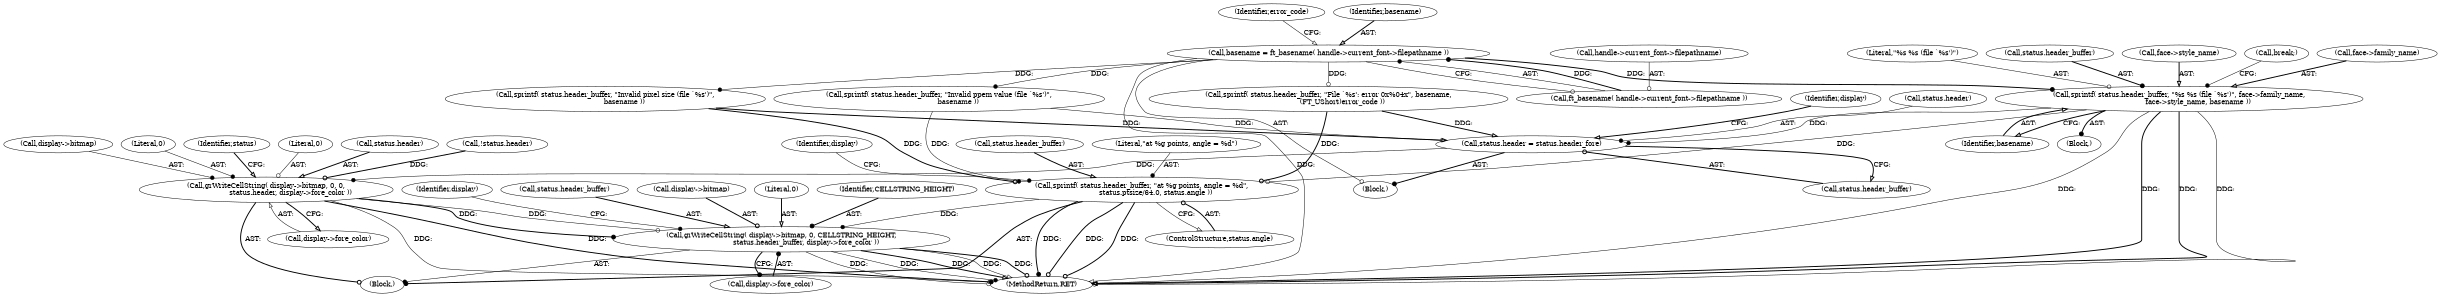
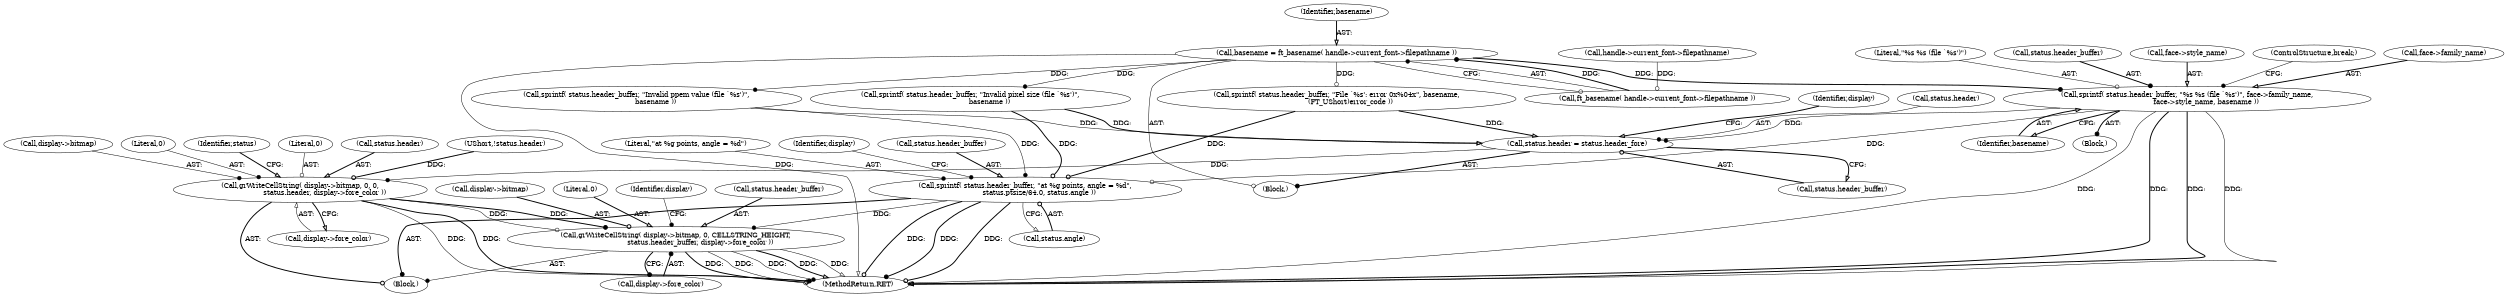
(1272, 12) -> none
(2277, 54) -> (2314, 54)
(1658, 74) -> (1667, 74)
(497, 144) -> (505, 144)
(897, 190) -> none
(1220, 239) -> (1054, 239)
